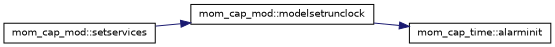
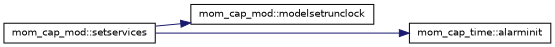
(387, 24) -> (277, 33)
